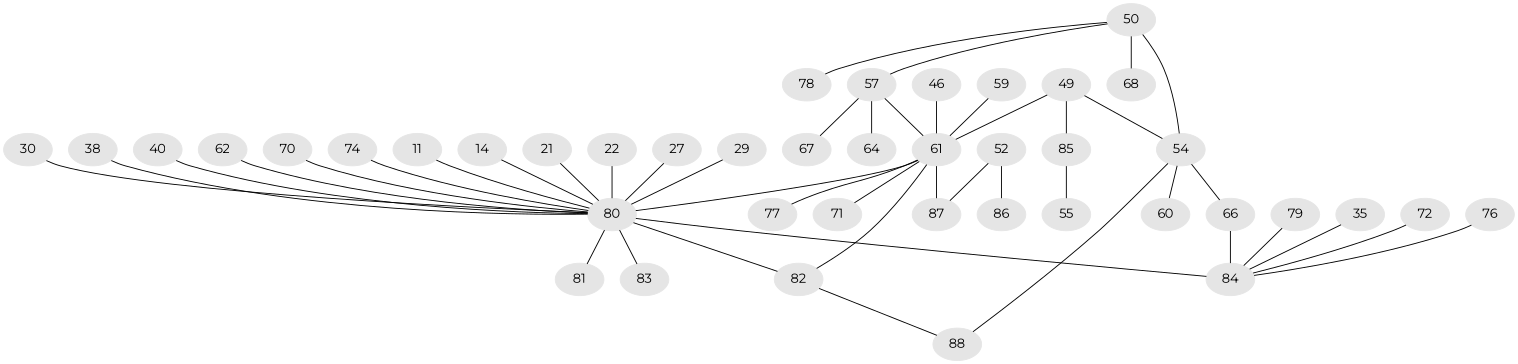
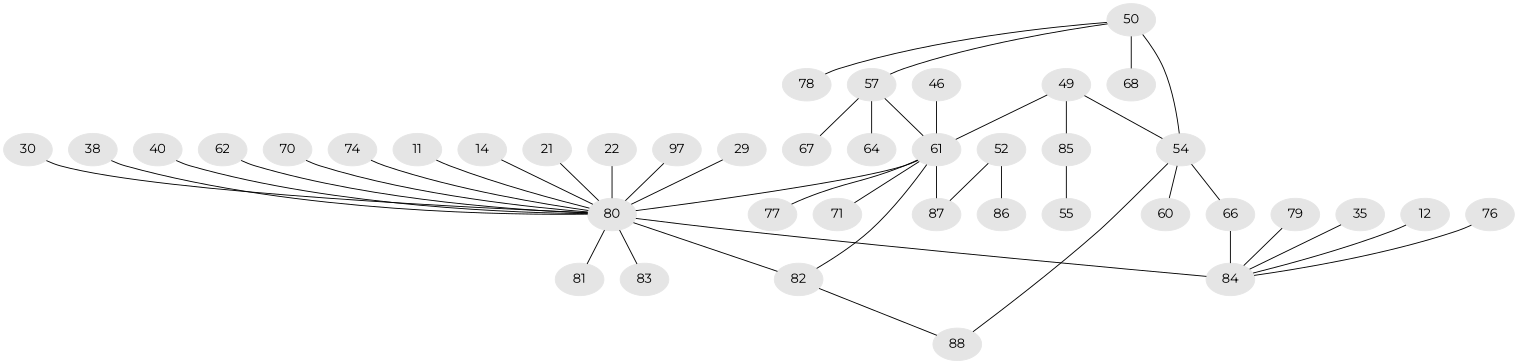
(1001, 85) -> none
(677, 150) -> (677, 150)
(1425, 215) -> (1425, 215)
